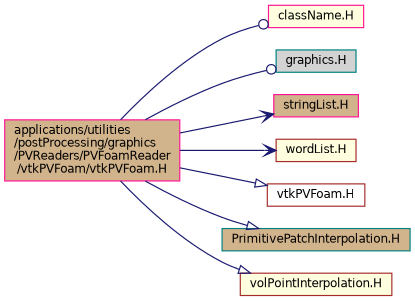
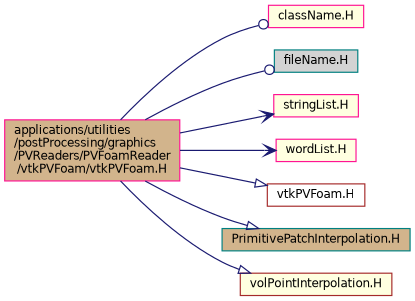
(316, 61) -> (316, 61)
(316, 106) -> (316, 106)
(316, 150) -> (316, 150)
